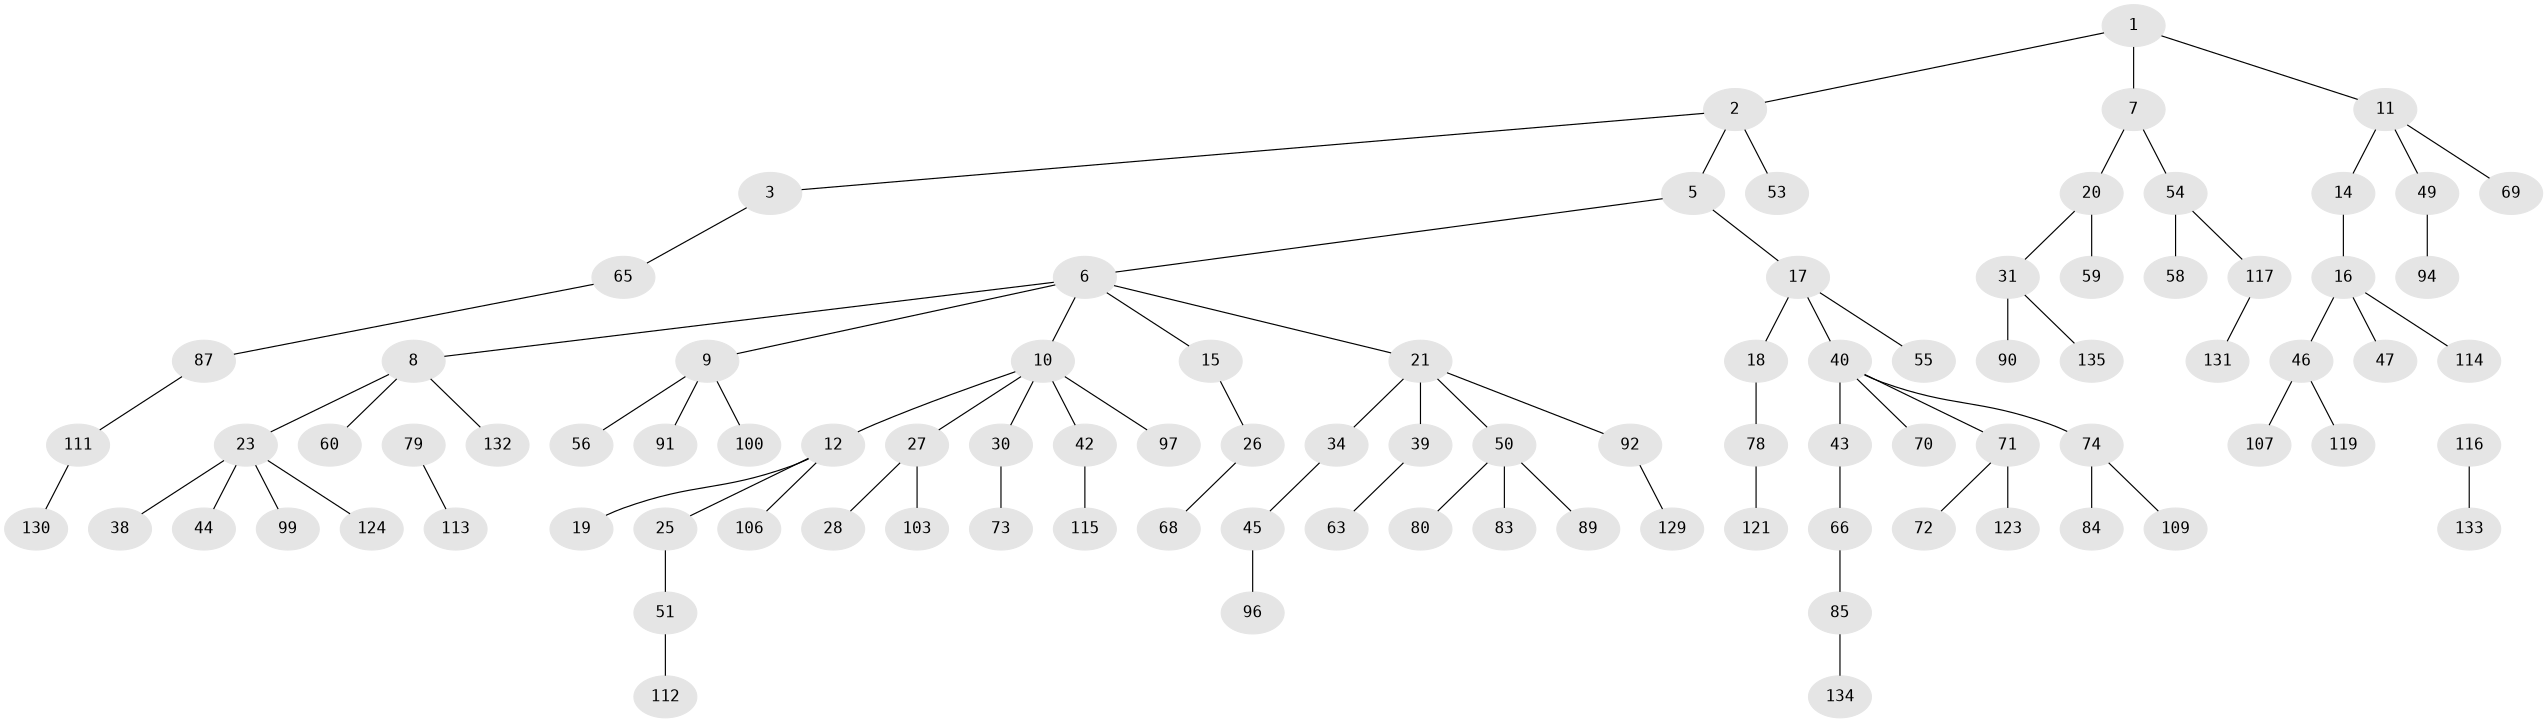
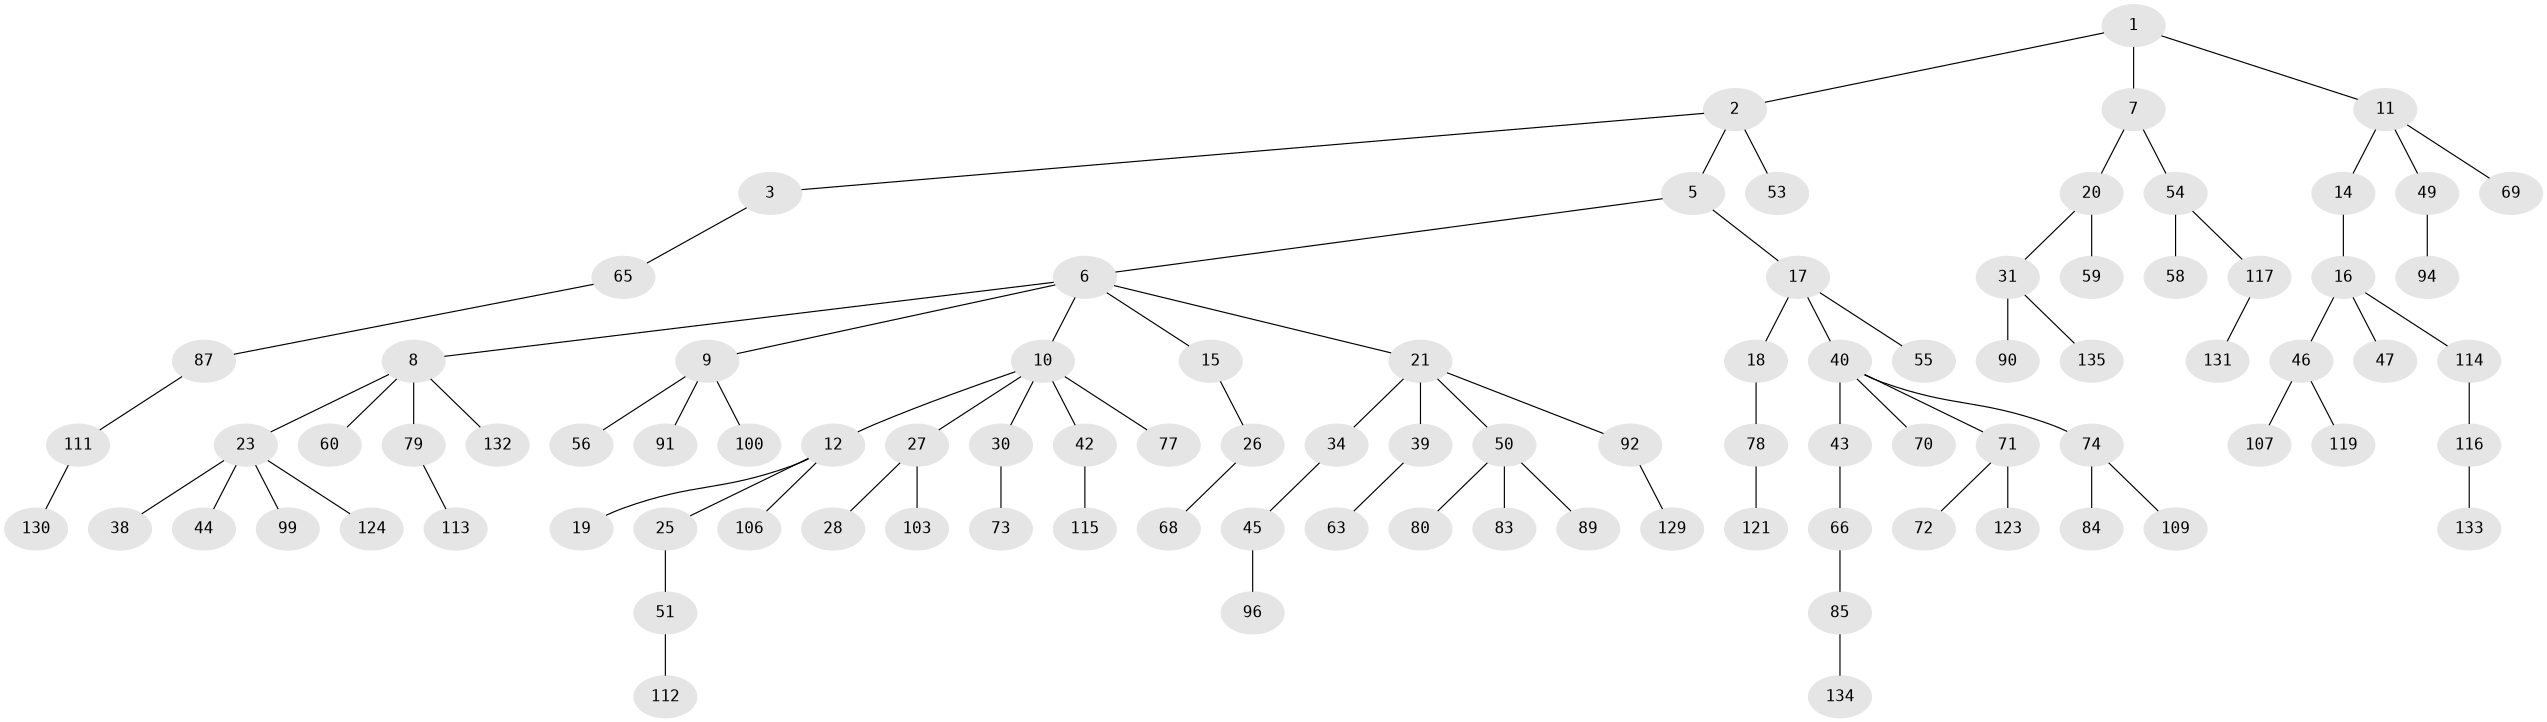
none -> (414, 403)
none -> (2469, 403)
(1169, 445) -> (1169, 445)
